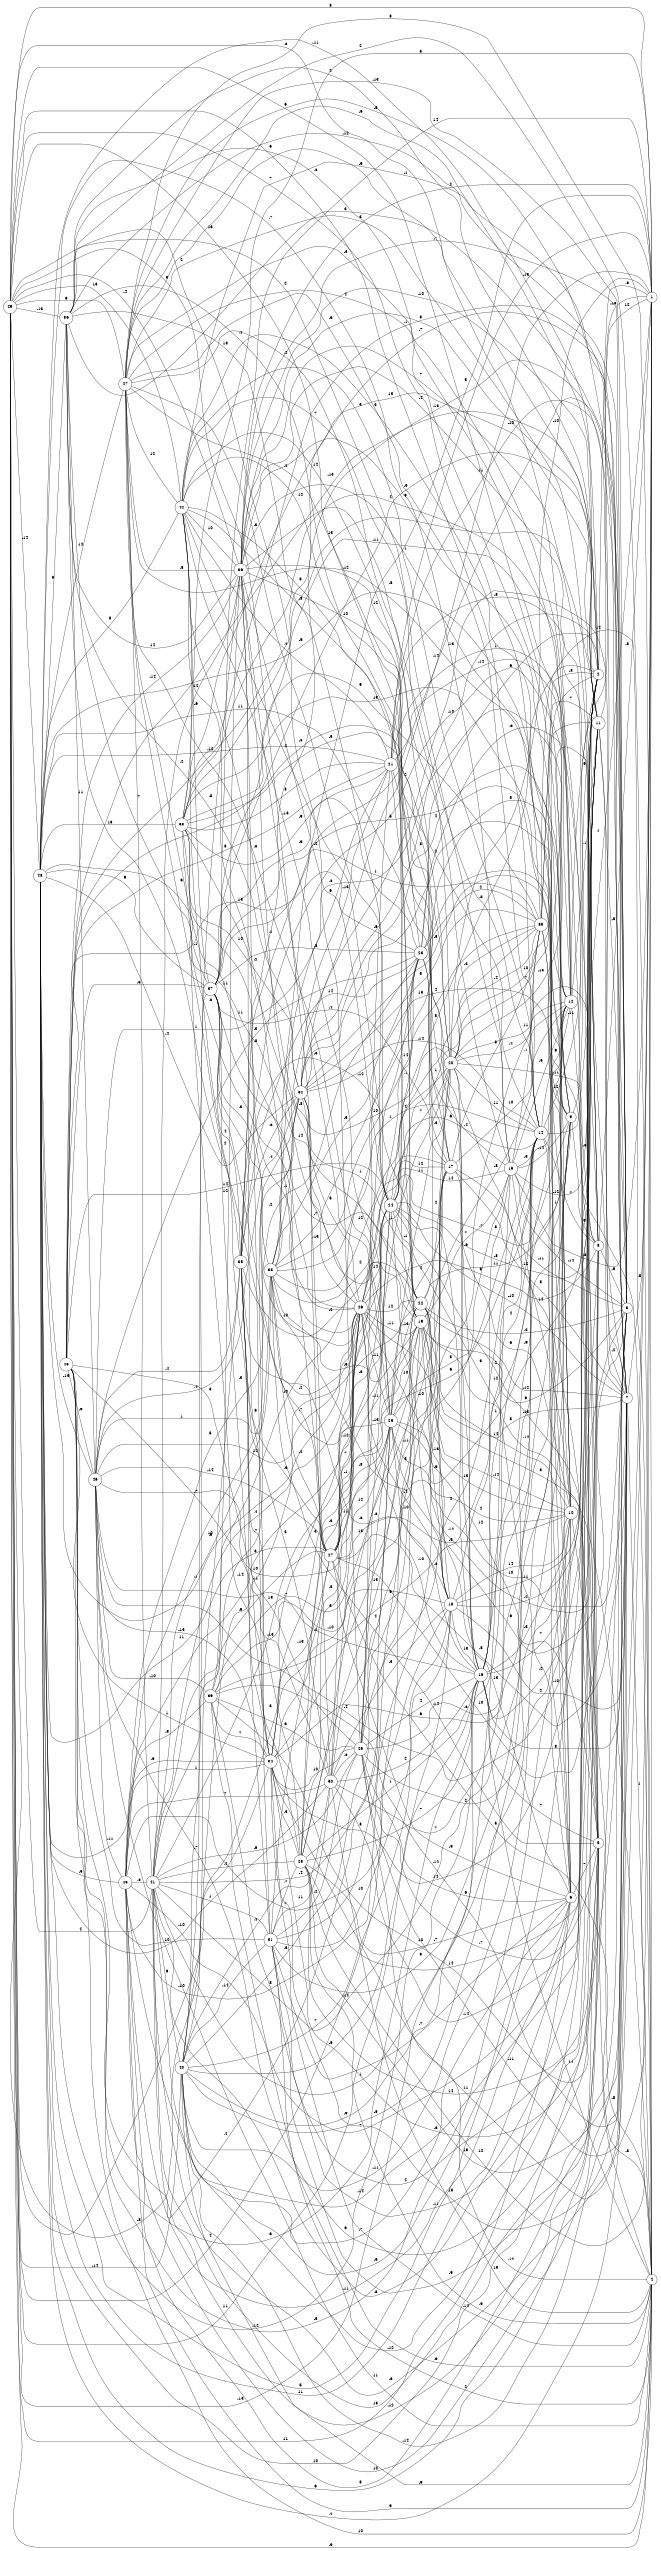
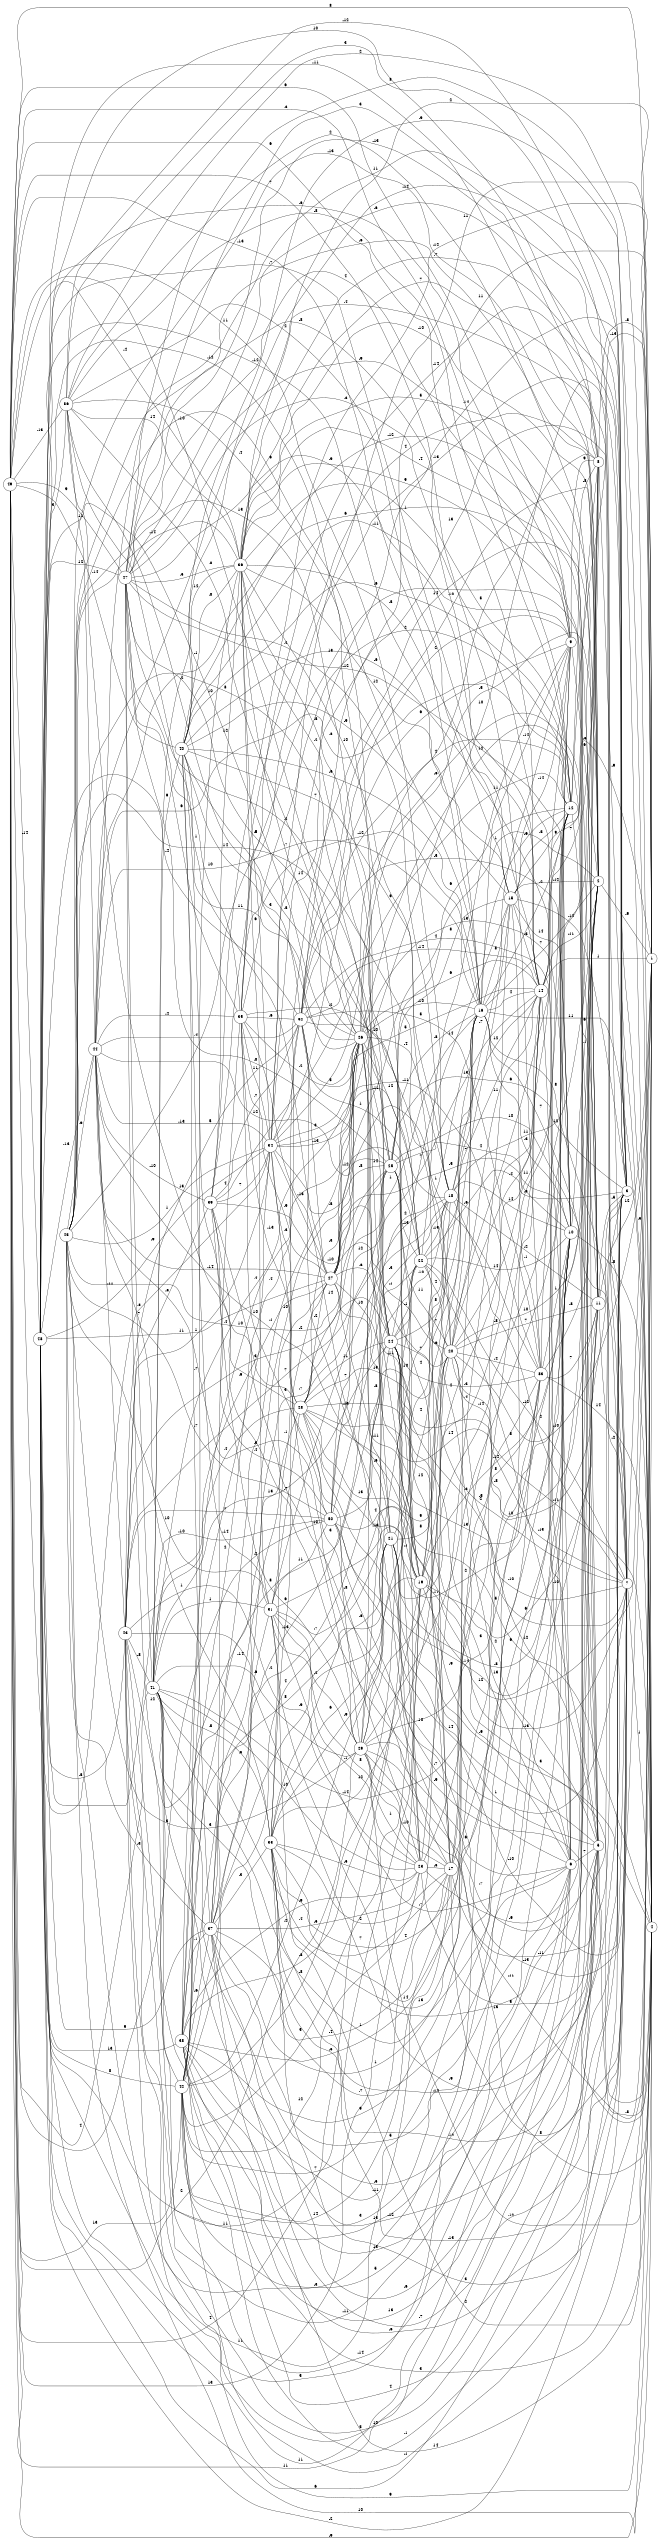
(327, 687) -> (117, 932)
(464, 743) -> (585, 1048)
(95, 1480) -> (95, 1049)
